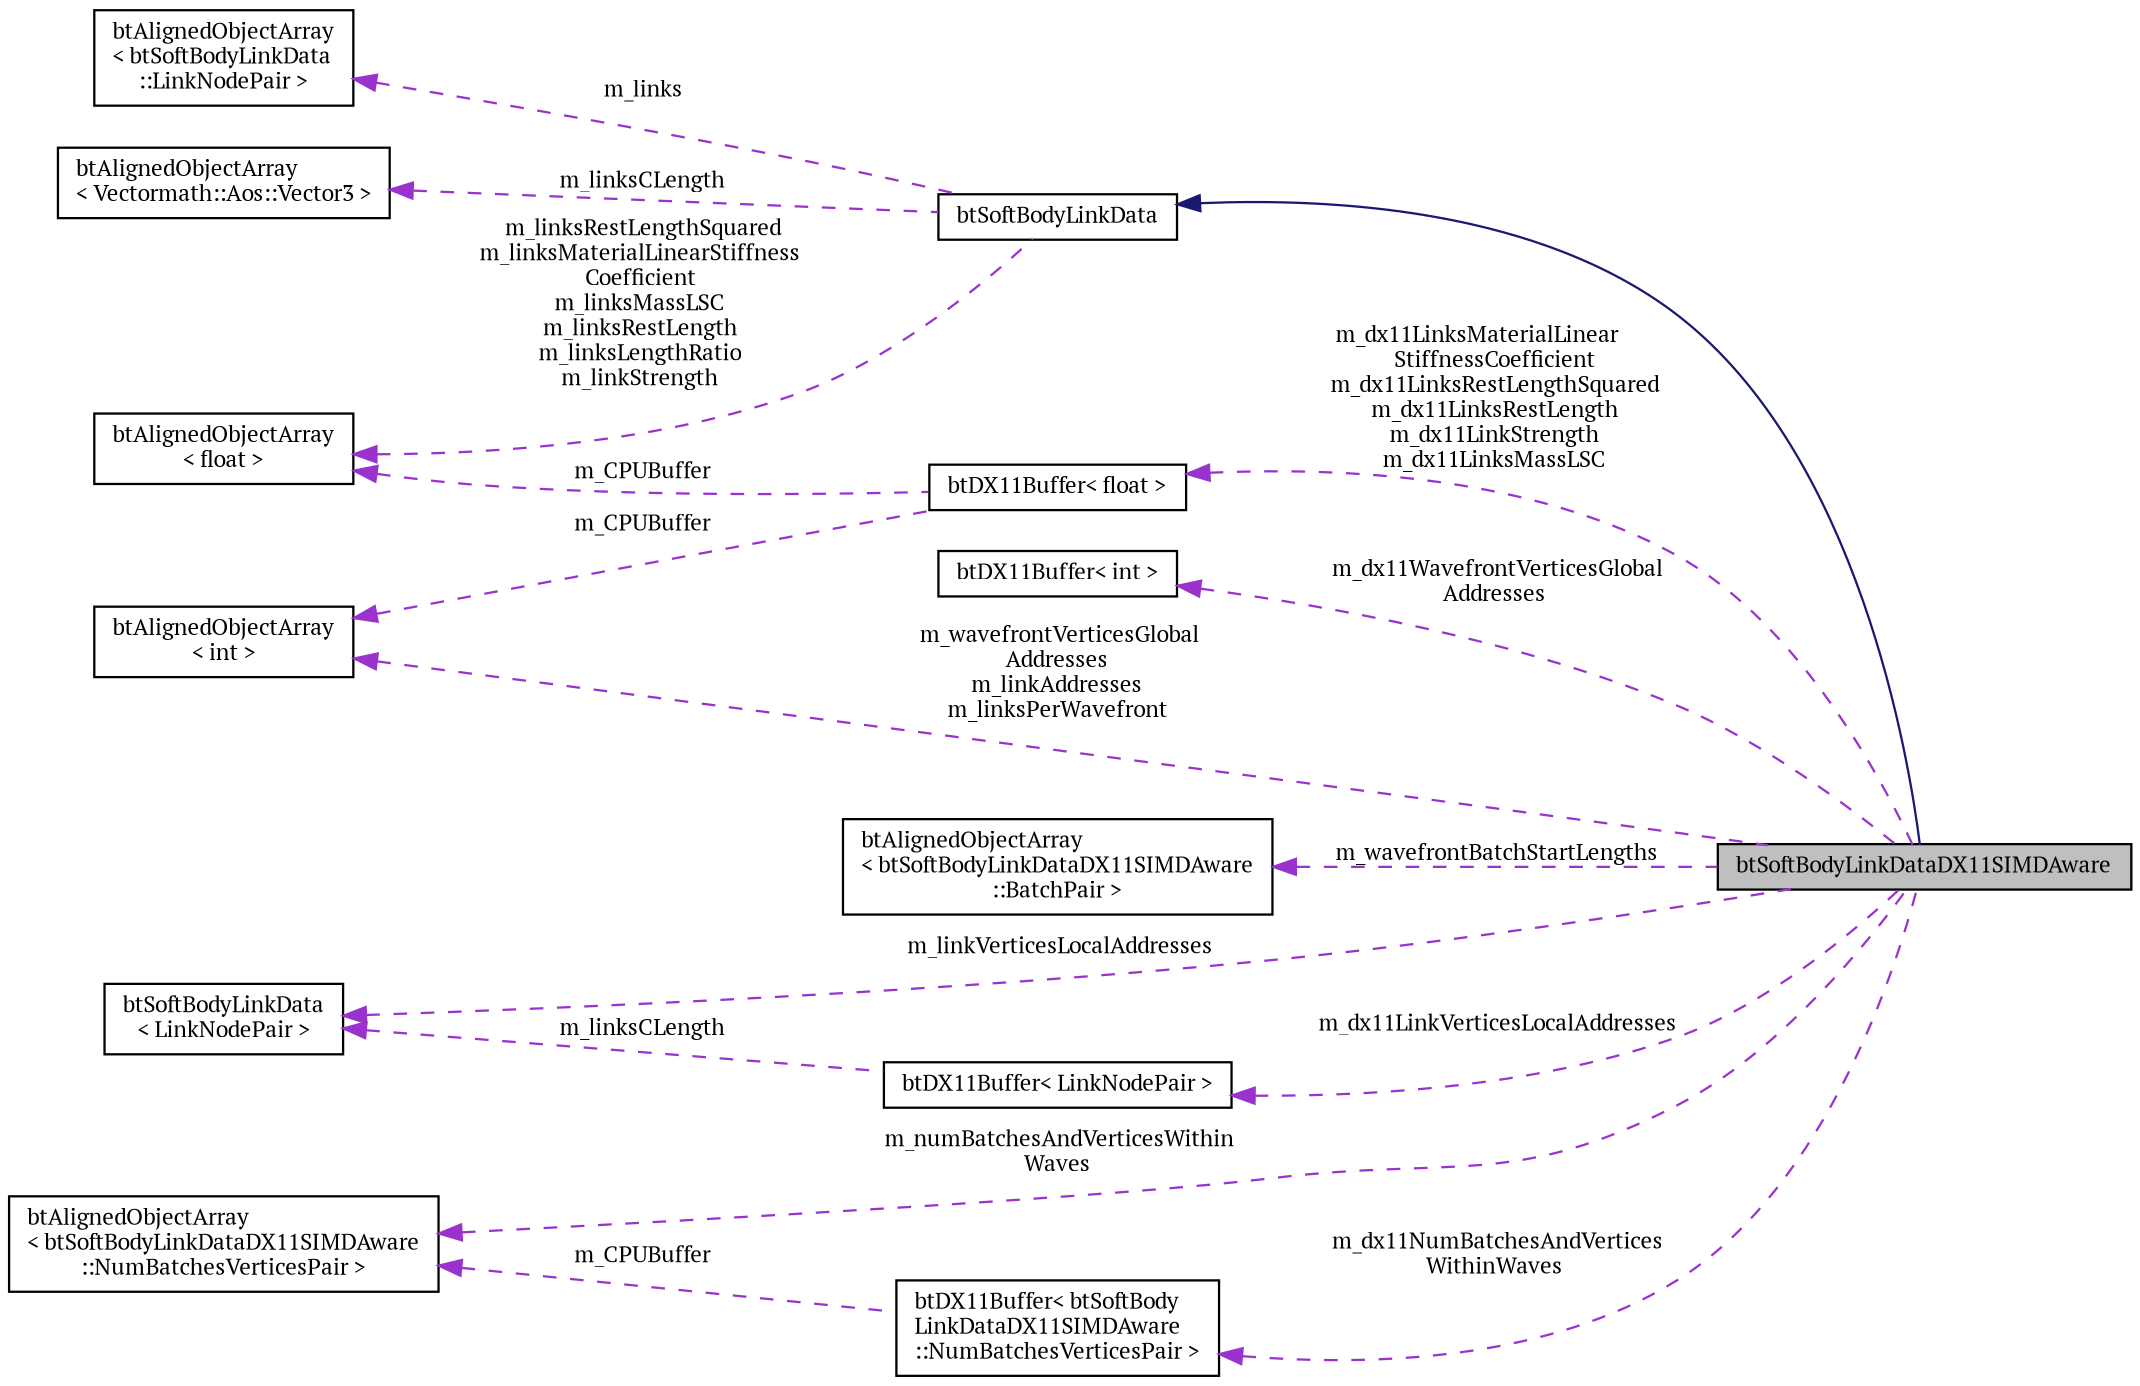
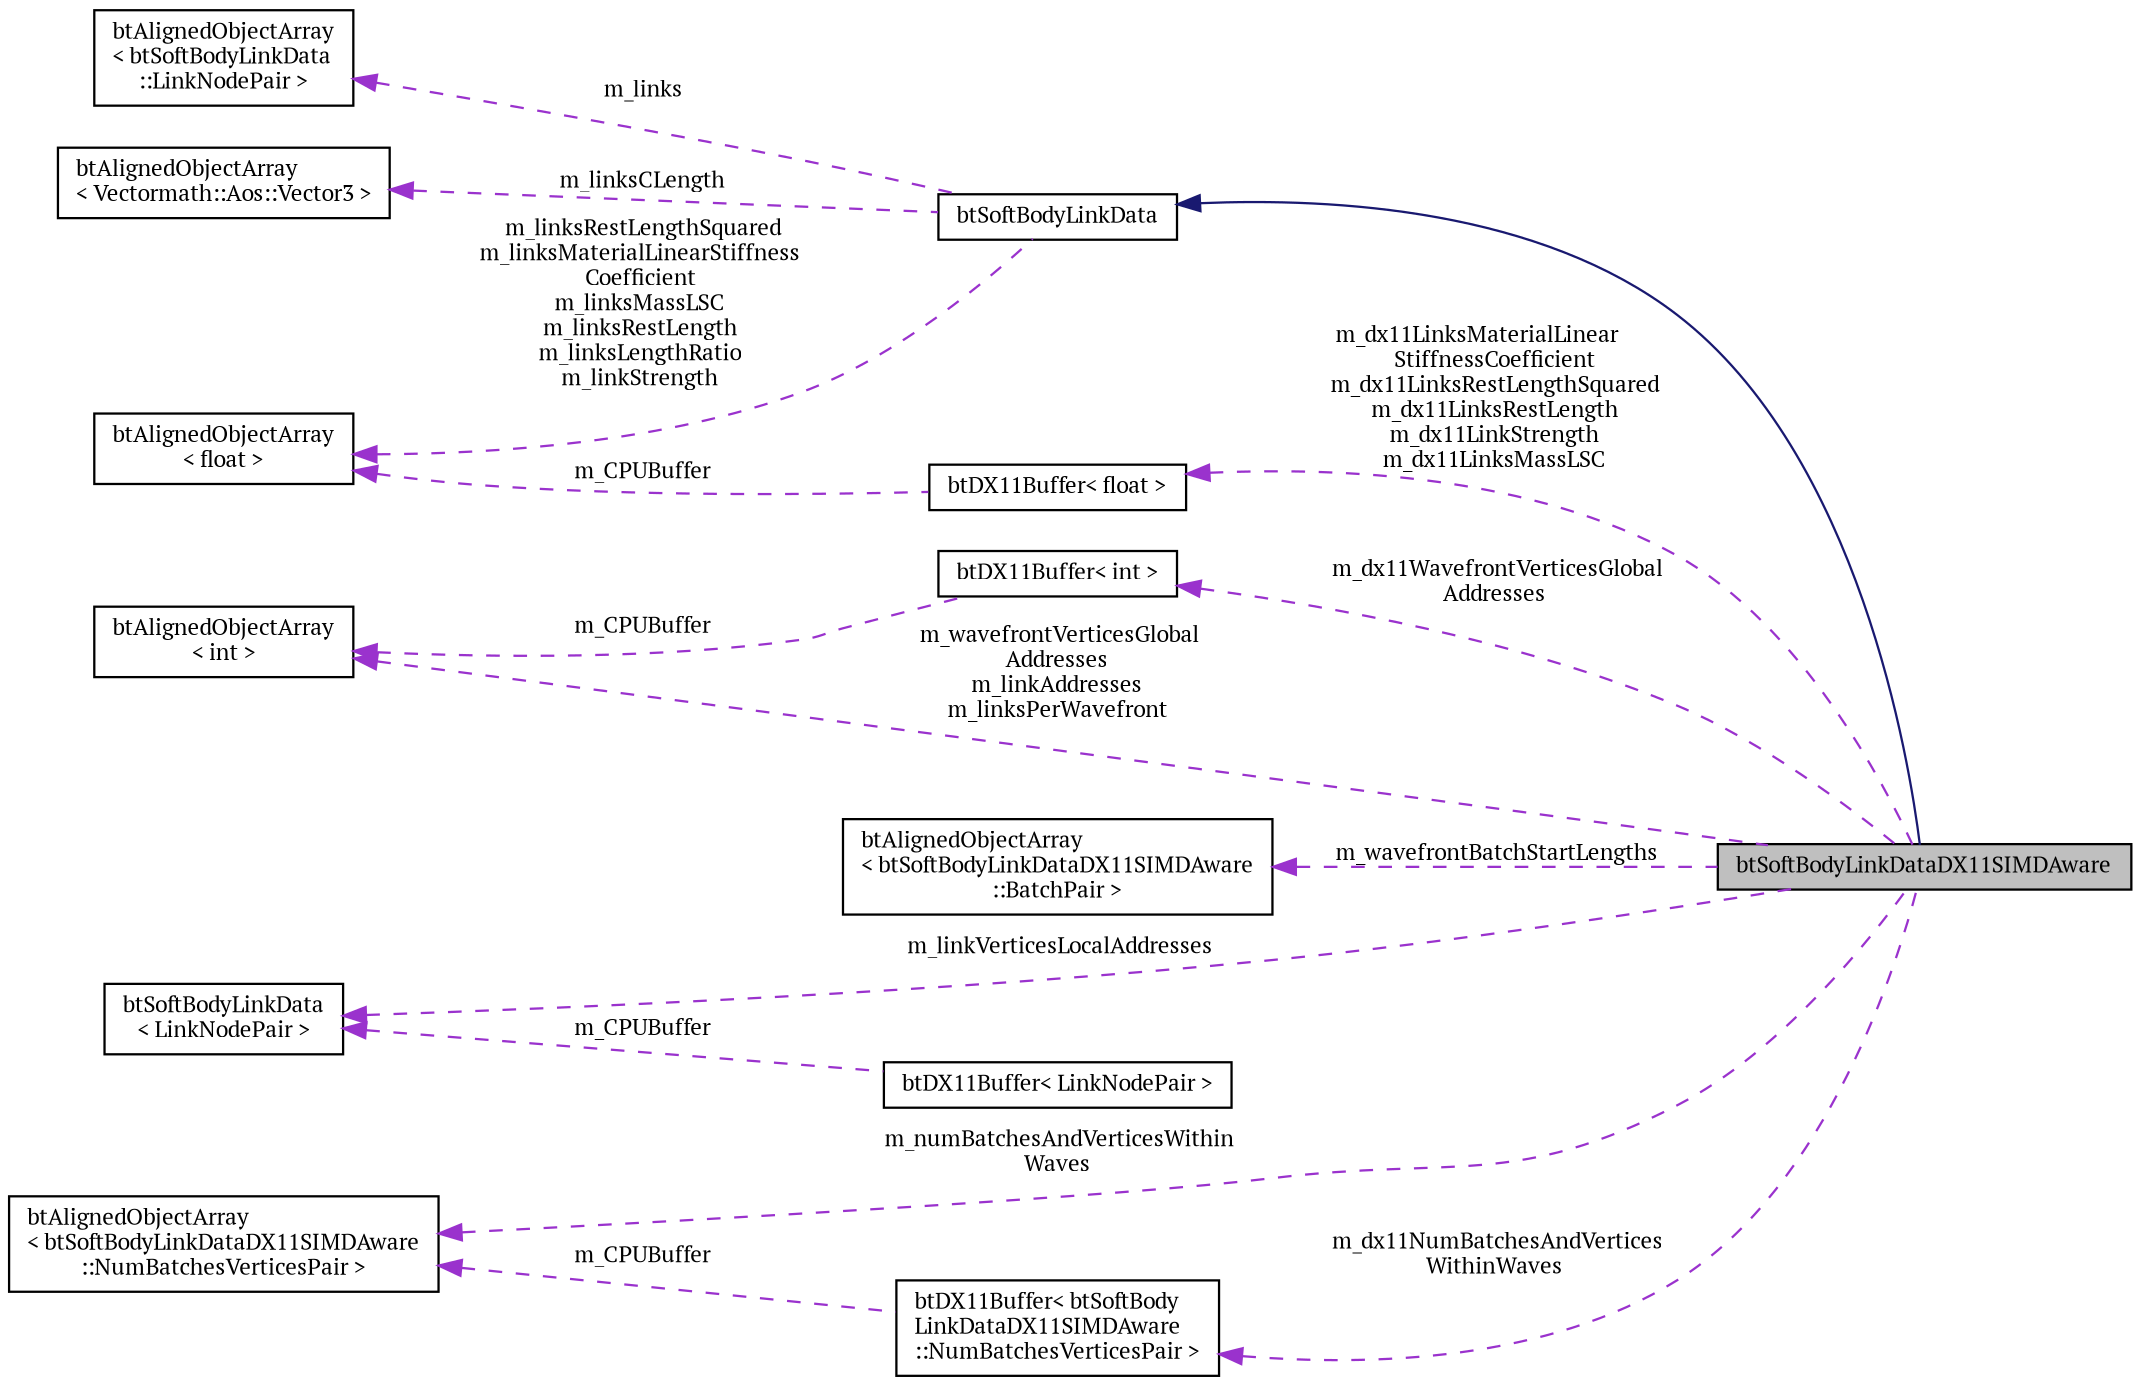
(658, 561) -> (676, 652)
(641, 1029) -> (641, 1029)
(1601, 1060) -> none
